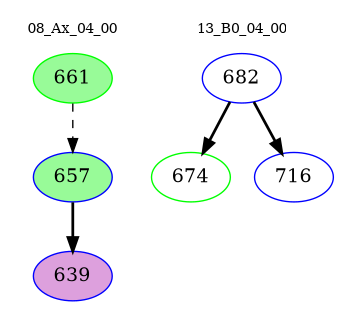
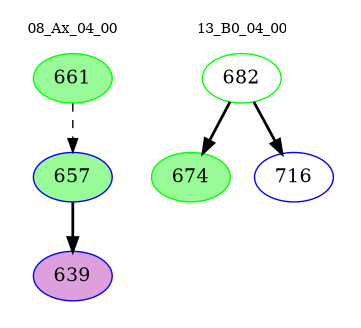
(242, 78) -> (242, 78)
(191, 177) -> (191, 177)
